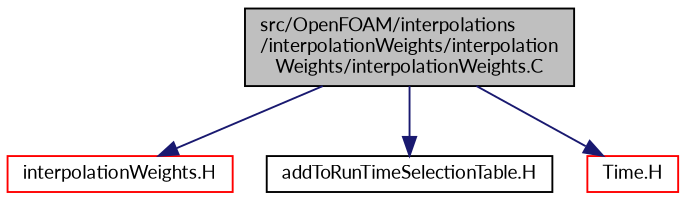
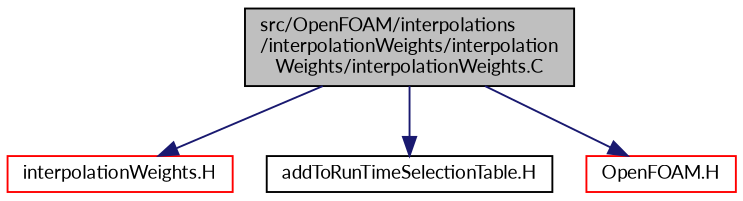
(633, 174) -> (661, 174)
